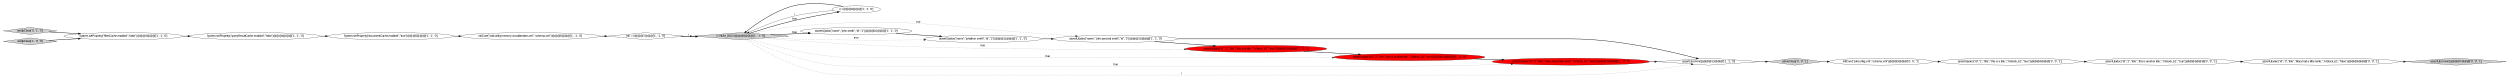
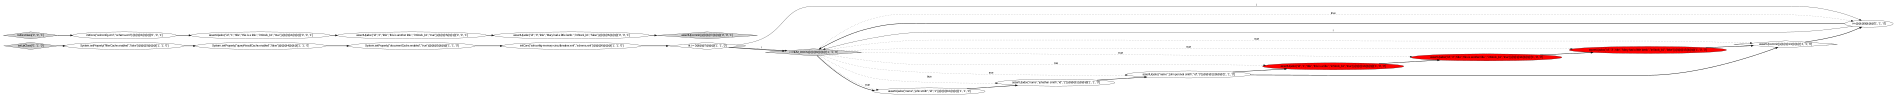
none -> (1293, 6)
(793, 21) -> (1330, 15)
(30, 41) -> none
(1763, 62) -> (1833, 37)
(1182, 74) -> (1257, 39)
